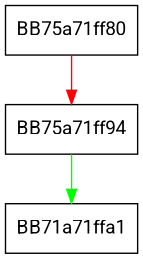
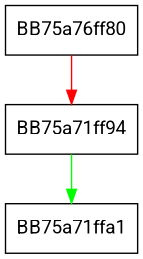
(72, 30) -> (72, 30)
(72, 228) -> (72, 228)
